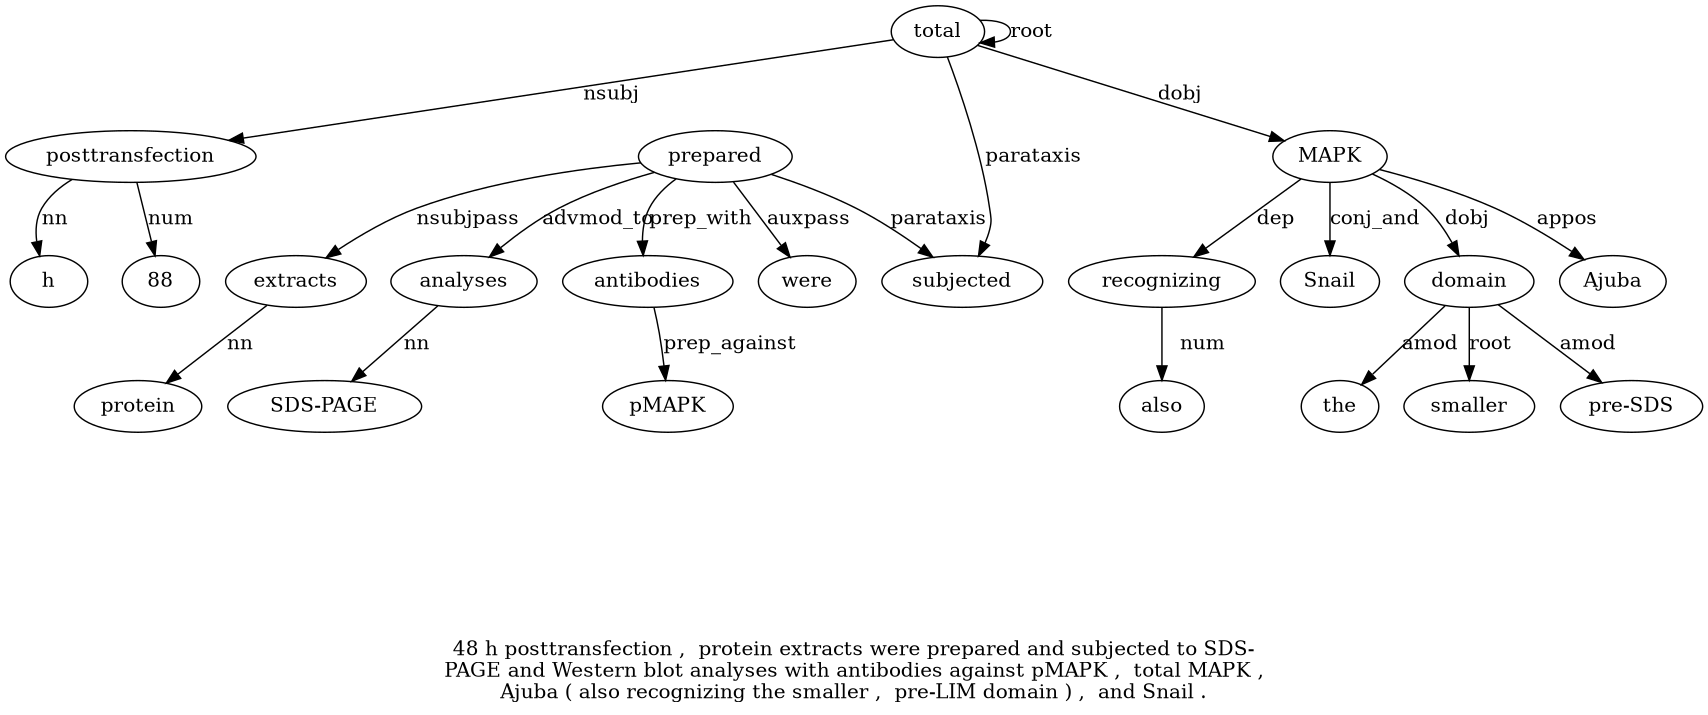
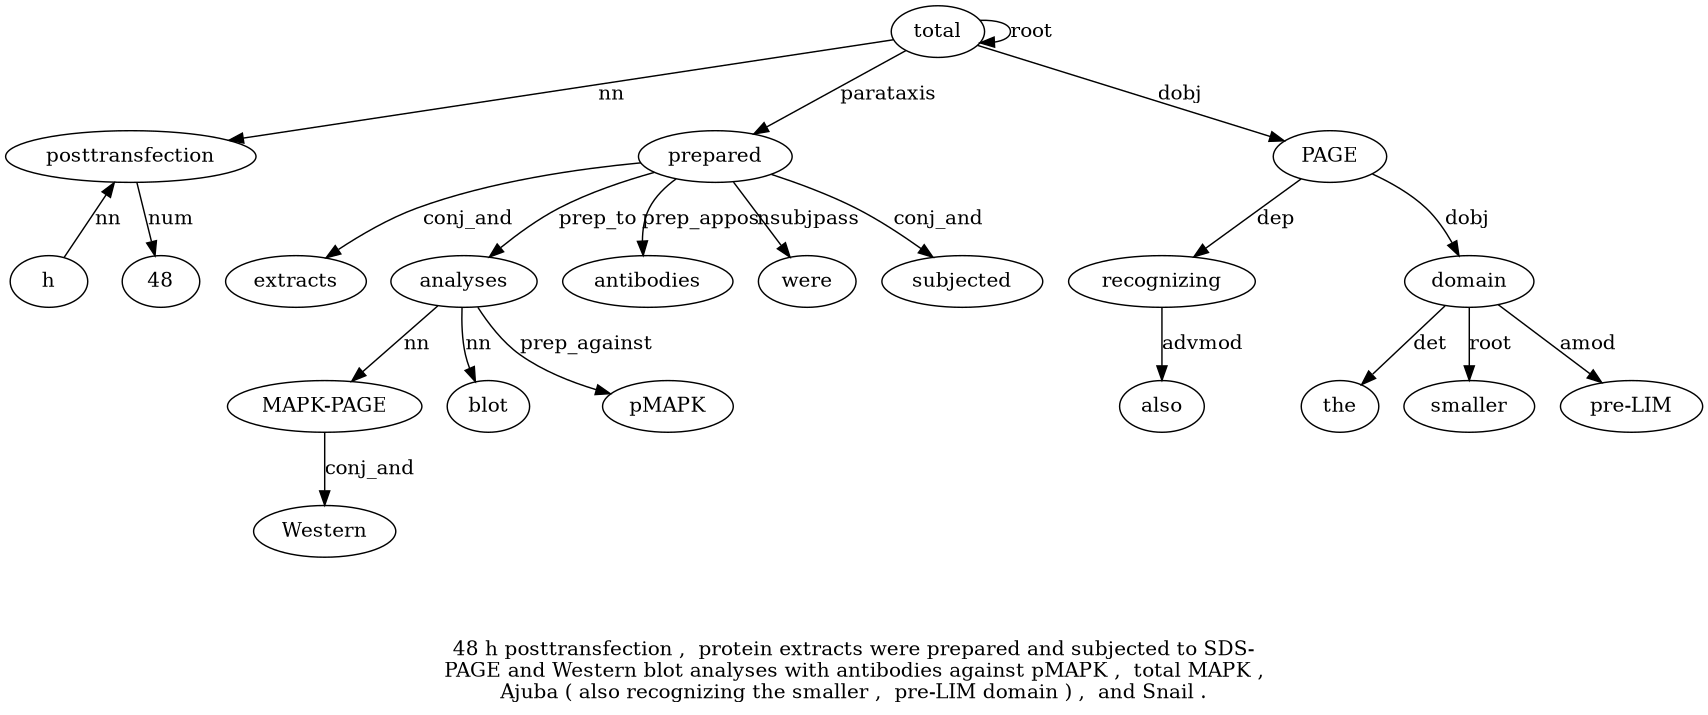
(612, 94) -> (612, 94)
(977, 149) -> (836, 89)
(1330, 157) -> (1330, 157)
(44, 205) -> (85, 226)
(468, 219) -> (468, 219)
(598, 219) -> (598, 219)
(701, 219) -> (701, 219)
(809, 219) -> (809, 219)
(939, 219) -> (939, 219)
(161, 281) -> (161, 281)
(1330, 281) -> none
(1613, 281) -> none
(660, 337) -> (528, 360)
(1203, 344) -> (1203, 344)
(1430, 344) -> (1430, 344)
(138, 406) -> none
(325, 406) -> (325, 406)
none -> (488, 406)
(1632, 406) -> (1632, 406)
none -> (325, 531)
